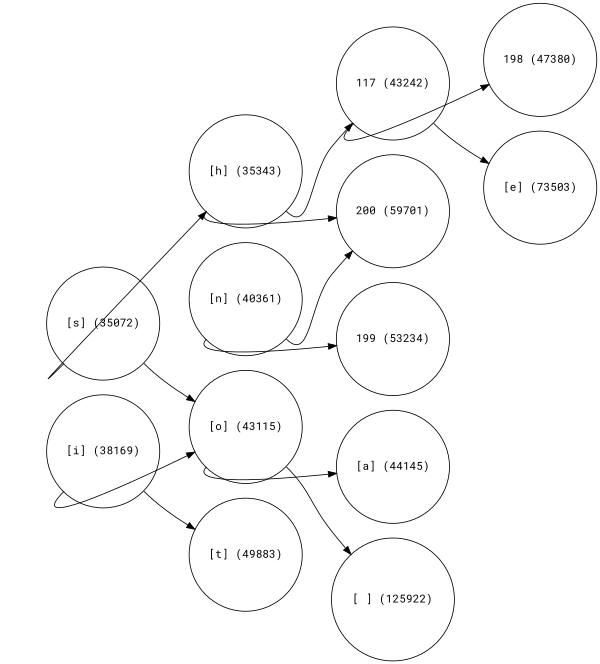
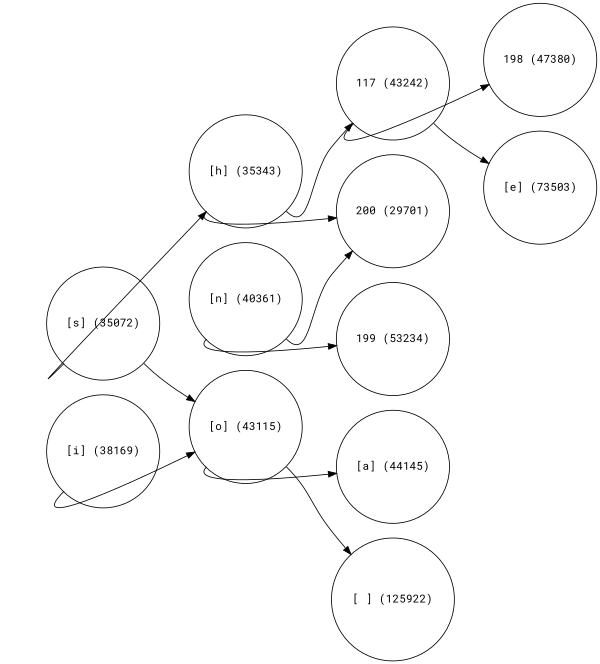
(393, 211) -> (393, 211)
(246, 555) -> none
